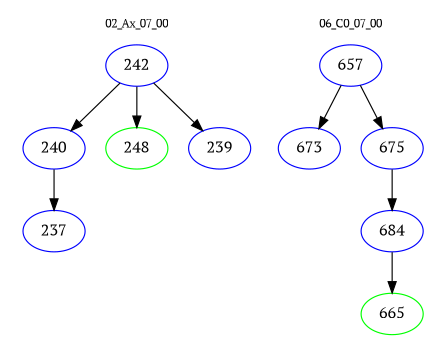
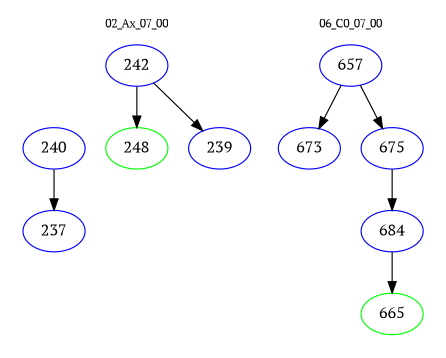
(100, 103) -> none
